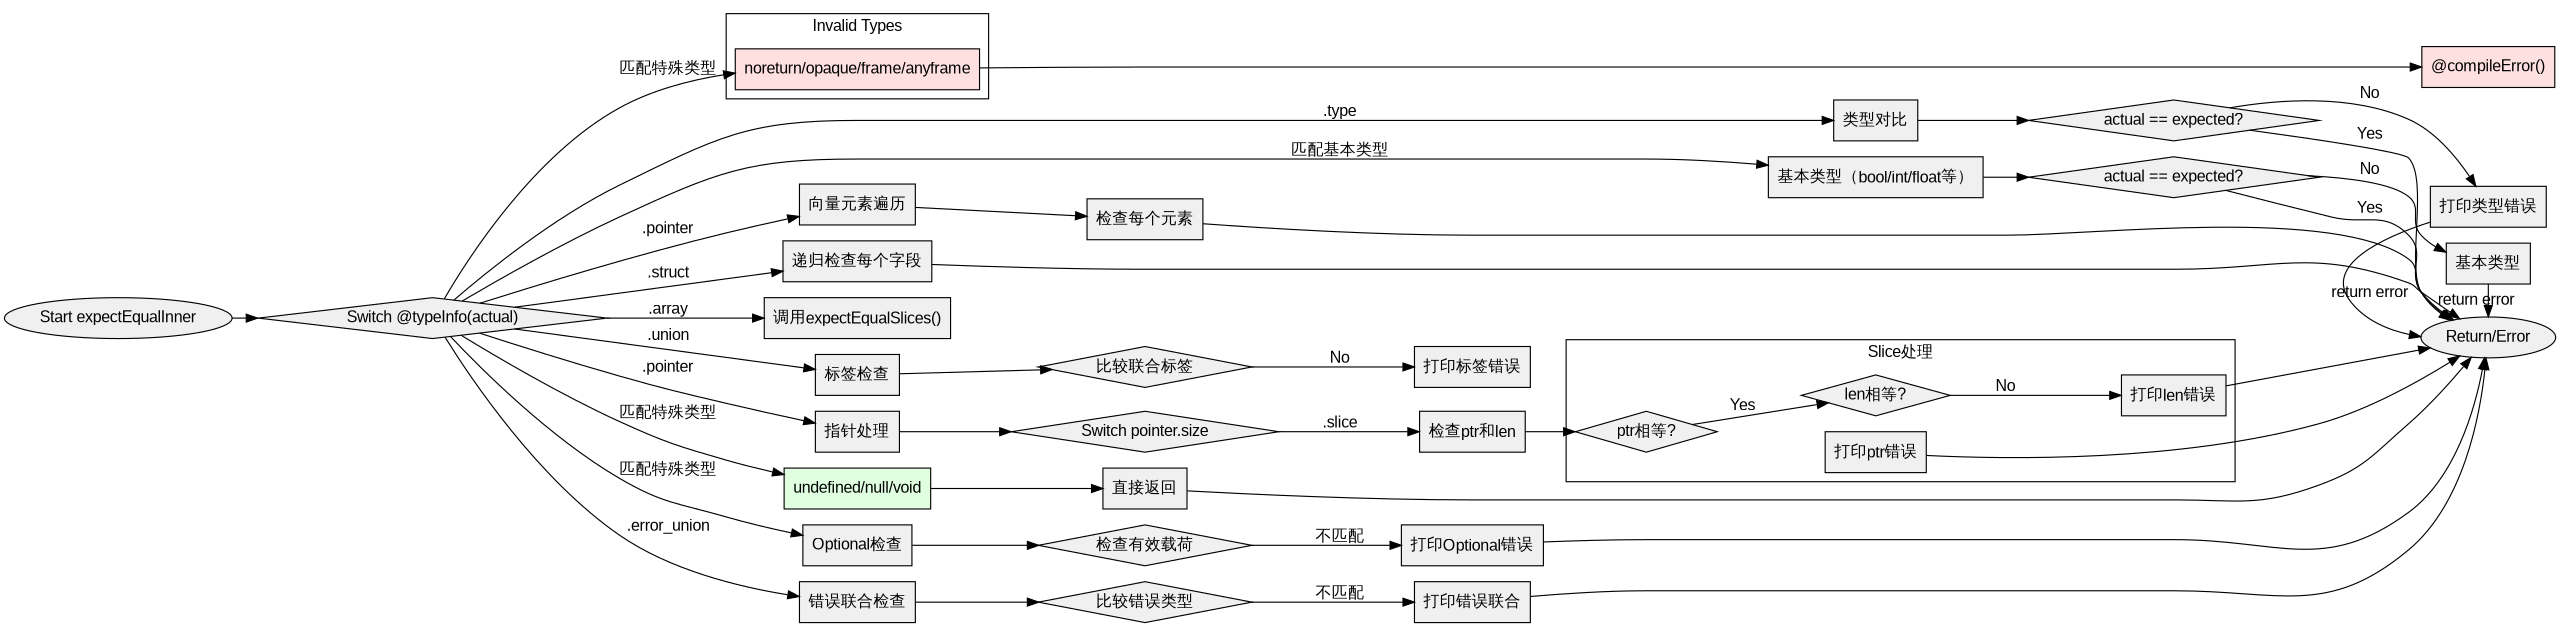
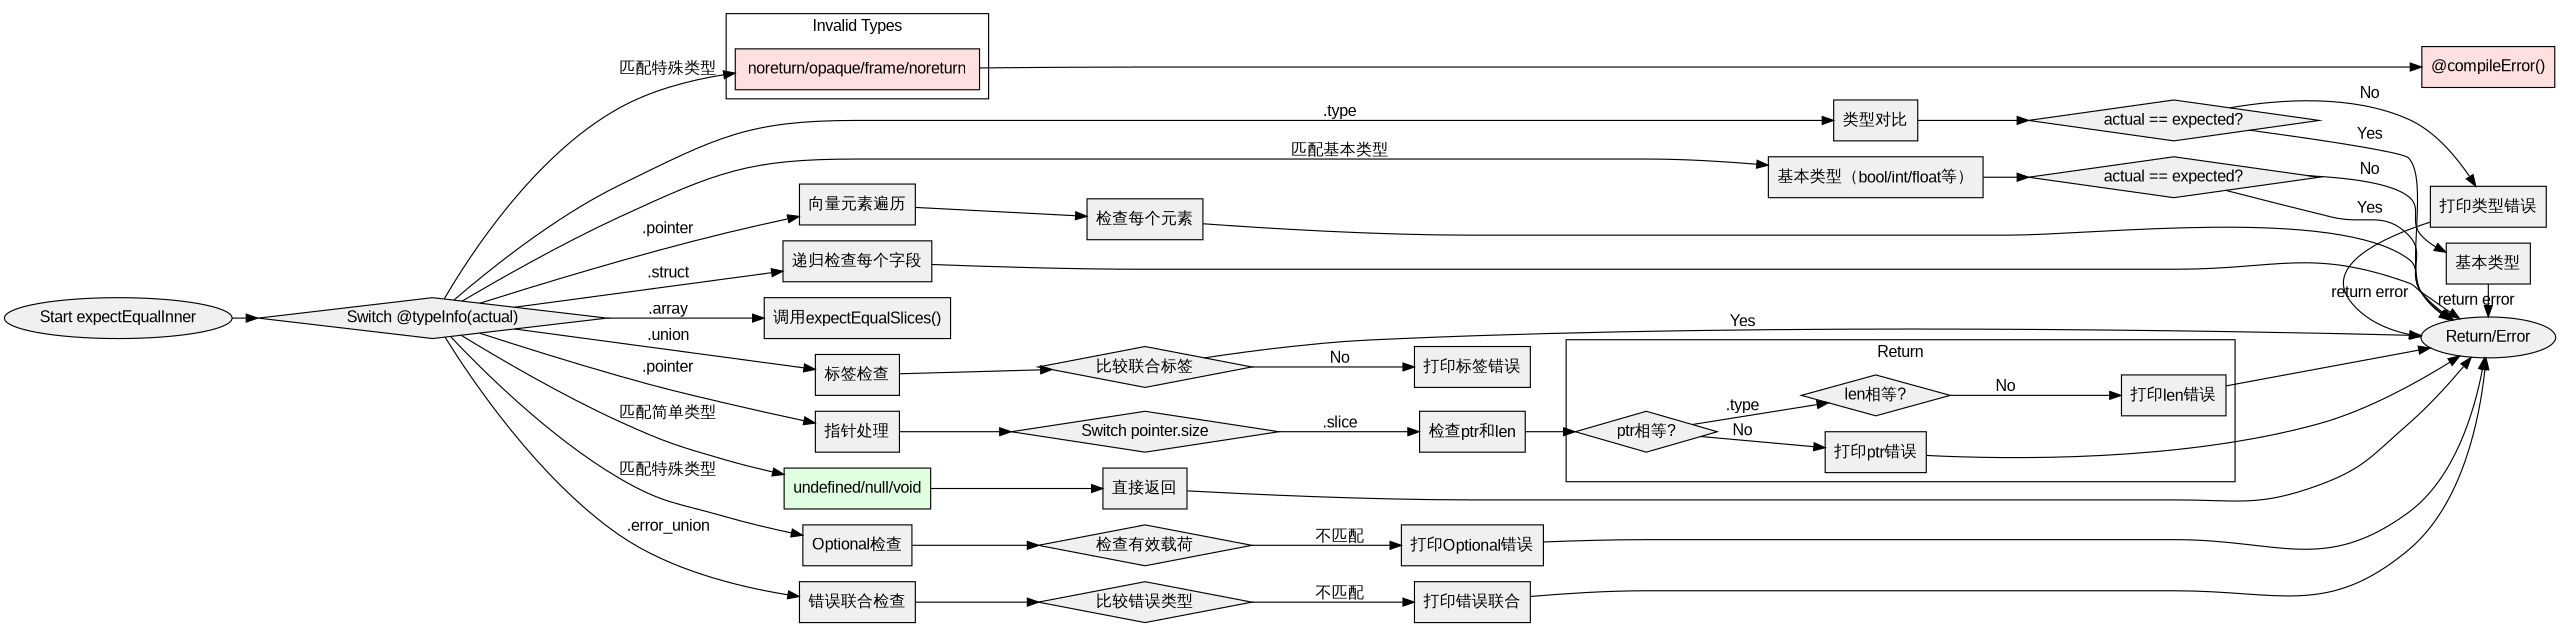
(857, 69) -> (857, 69)
none -> (1806, 330)
(1901, 353) -> (1901, 353)
(1743, 406) -> (1743, 406)
(668, 413) -> (668, 413)
none -> (1757, 442)
